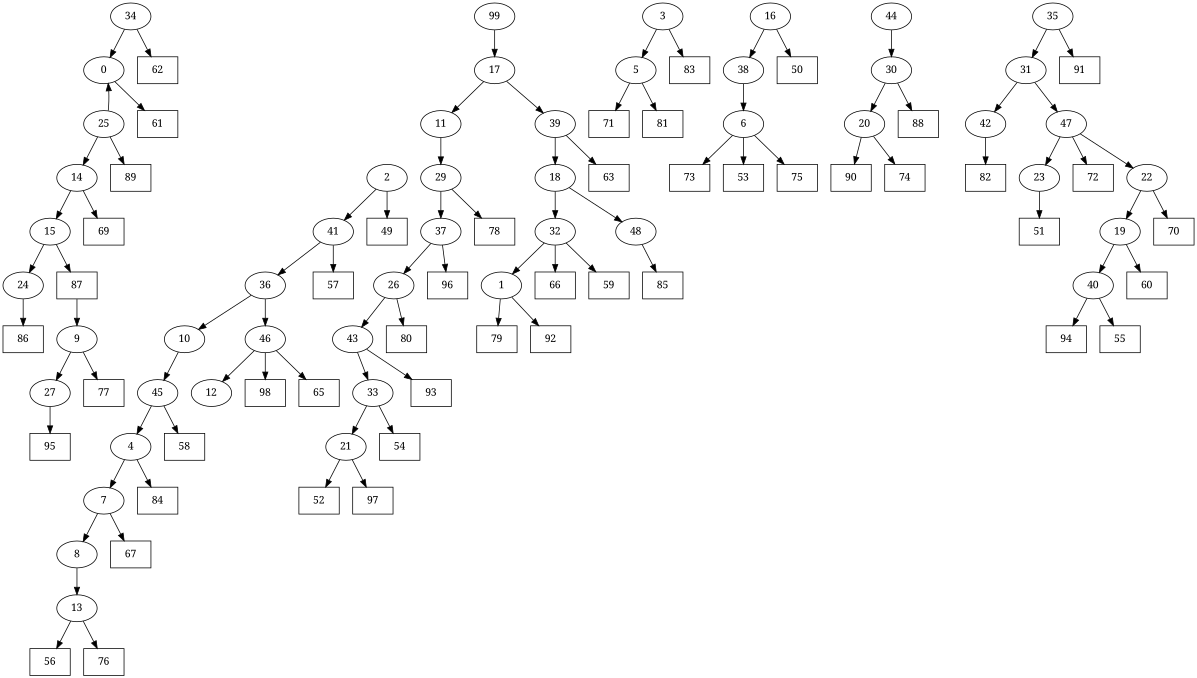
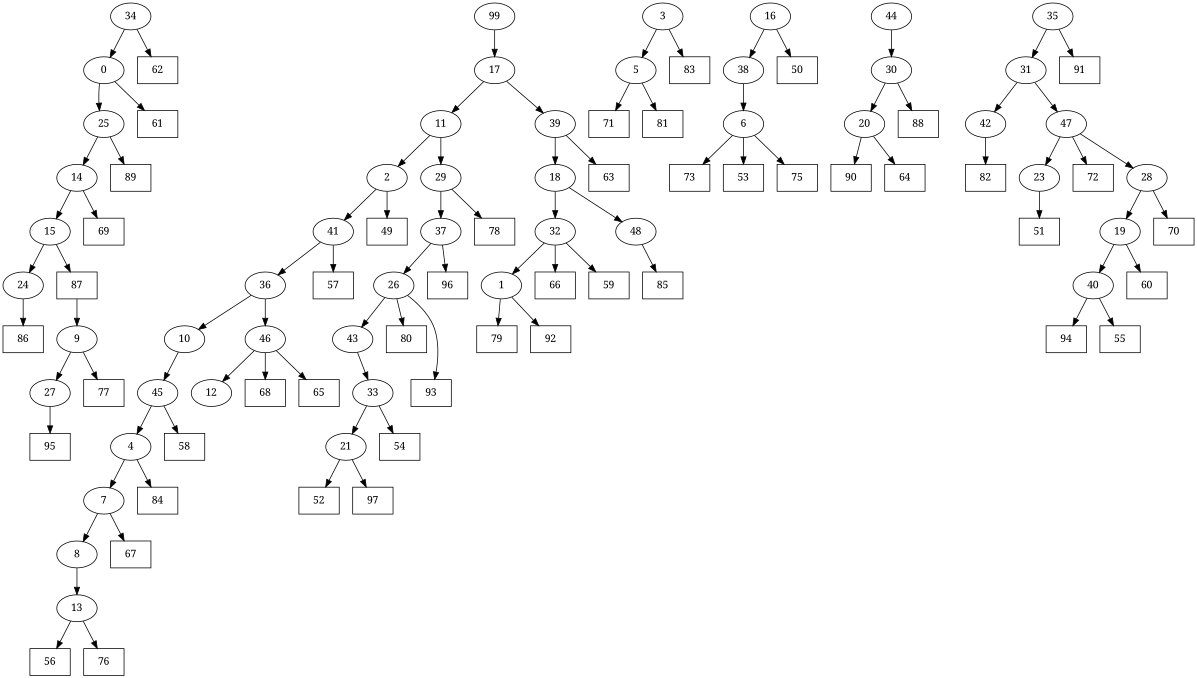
(109, 101) -> (99, 93)
none -> (417, 148)
(905, 178) -> (905, 178)
(1147, 178) -> (1147, 178)
(386, 362) -> (434, 329)
(265, 393) -> (265, 393)
